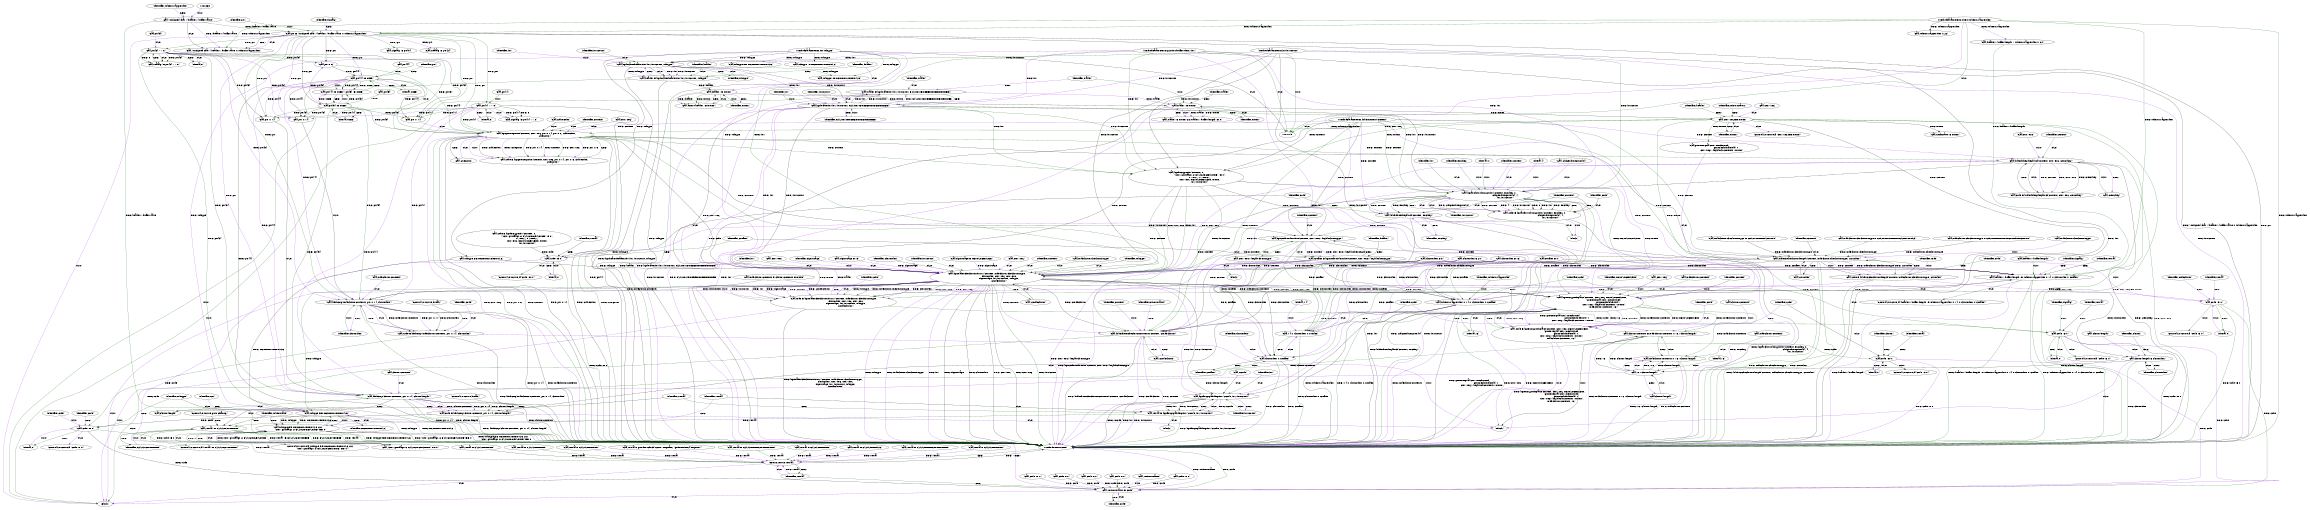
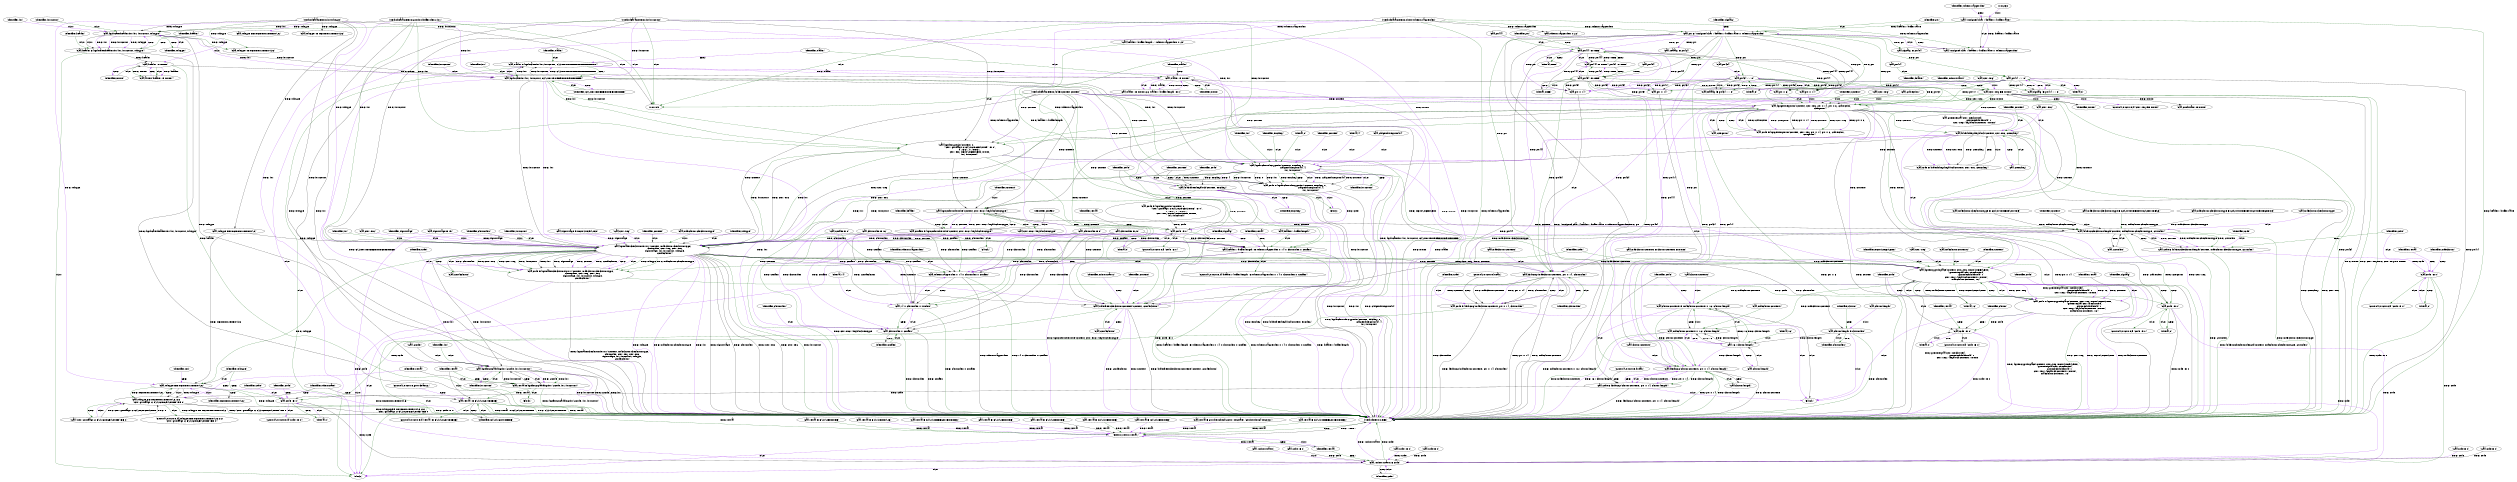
(880, 54) -> (272, 26)
(343, 71) -> (1750, 61)
none -> (2035, 84)
(214, 420) -> (441, 394)
